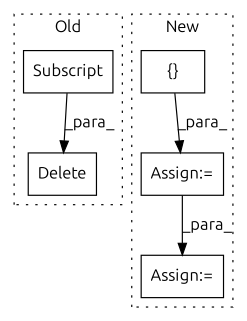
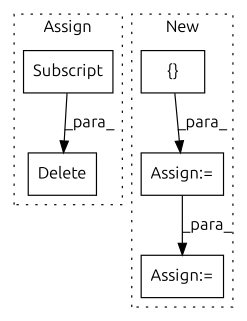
(68, 28) -> (68, 28)
